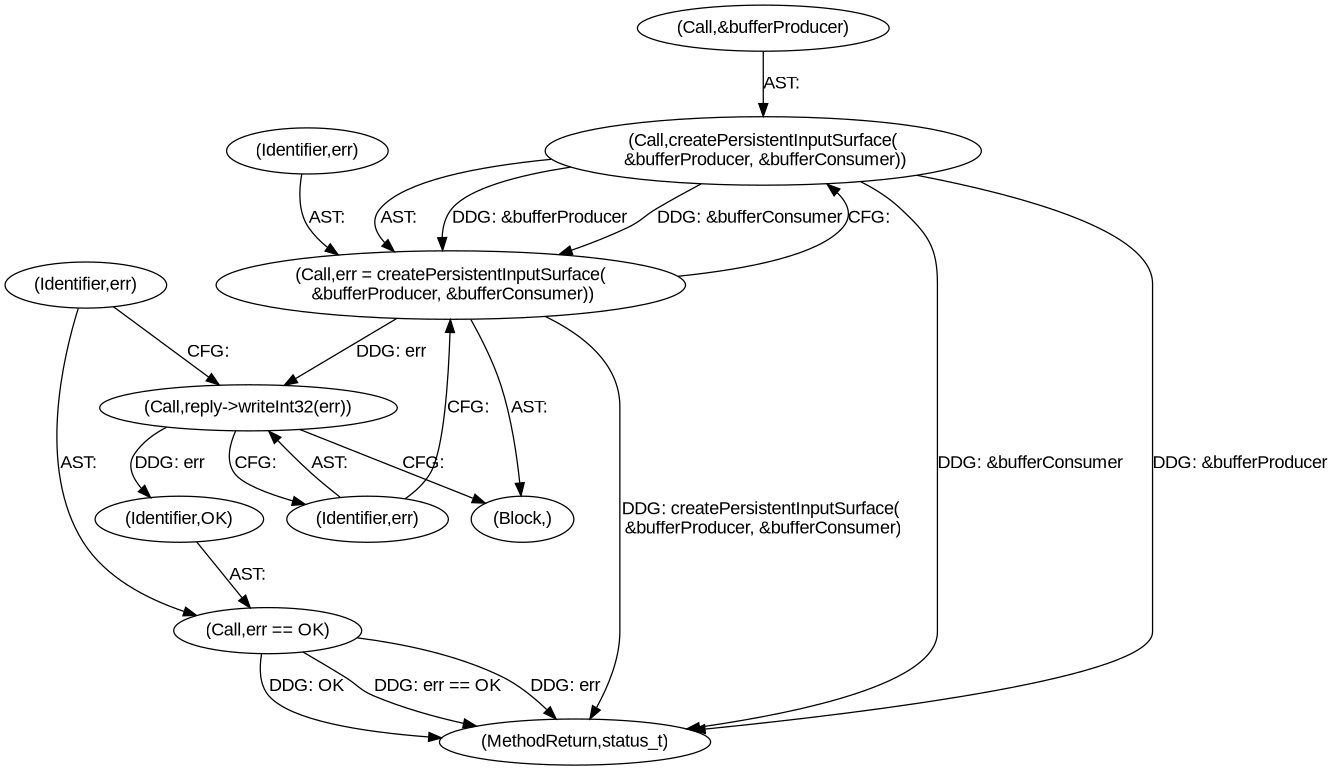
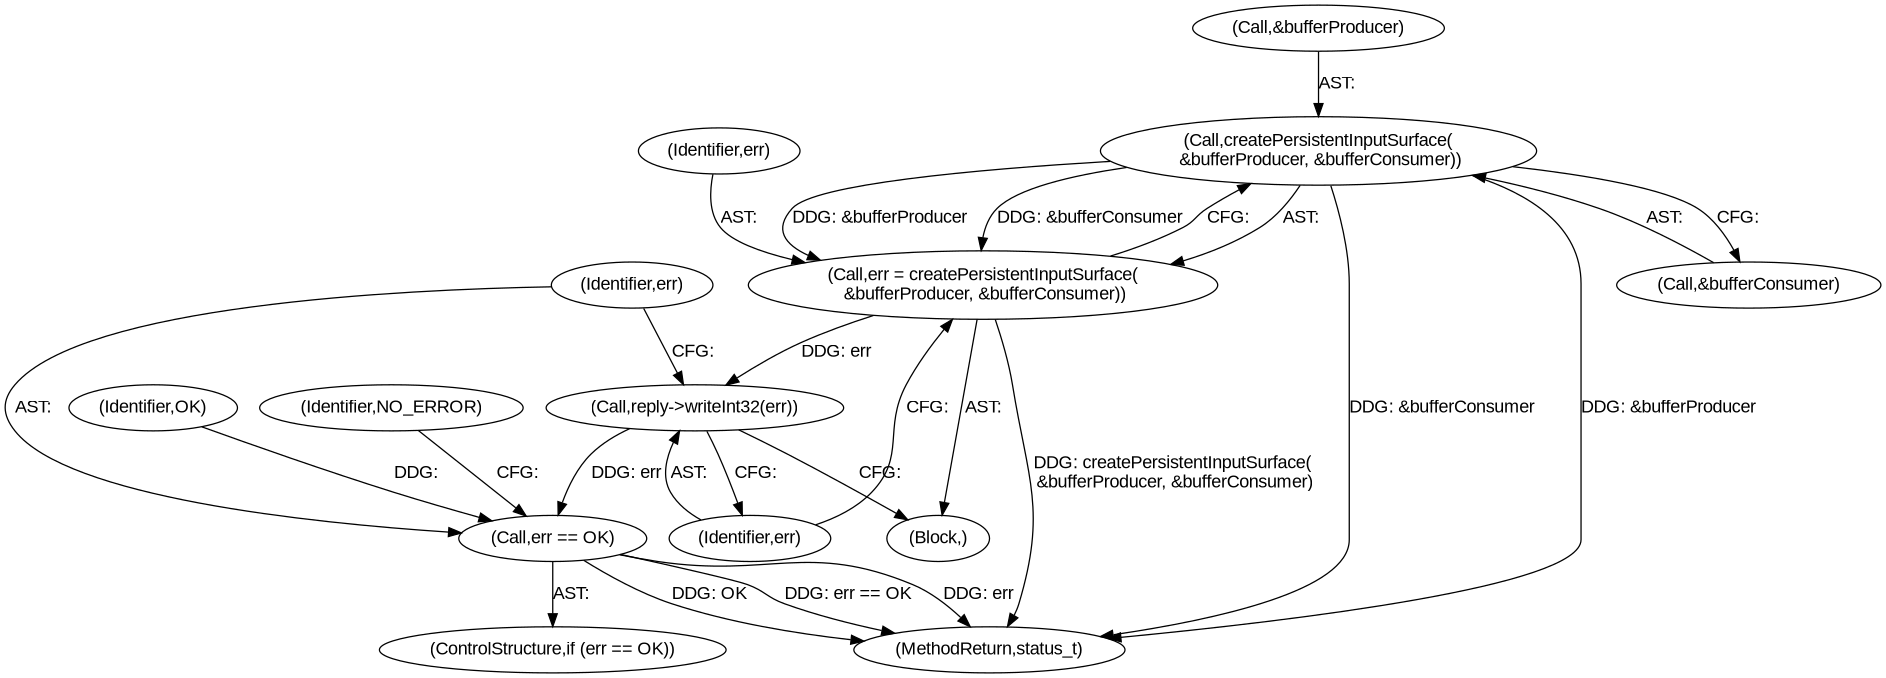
none -> (1749, 285)
none -> (391, 408)
(136, 452) -> (587, 458)
(250, 575) -> (419, 473)
none -> (553, 650)
